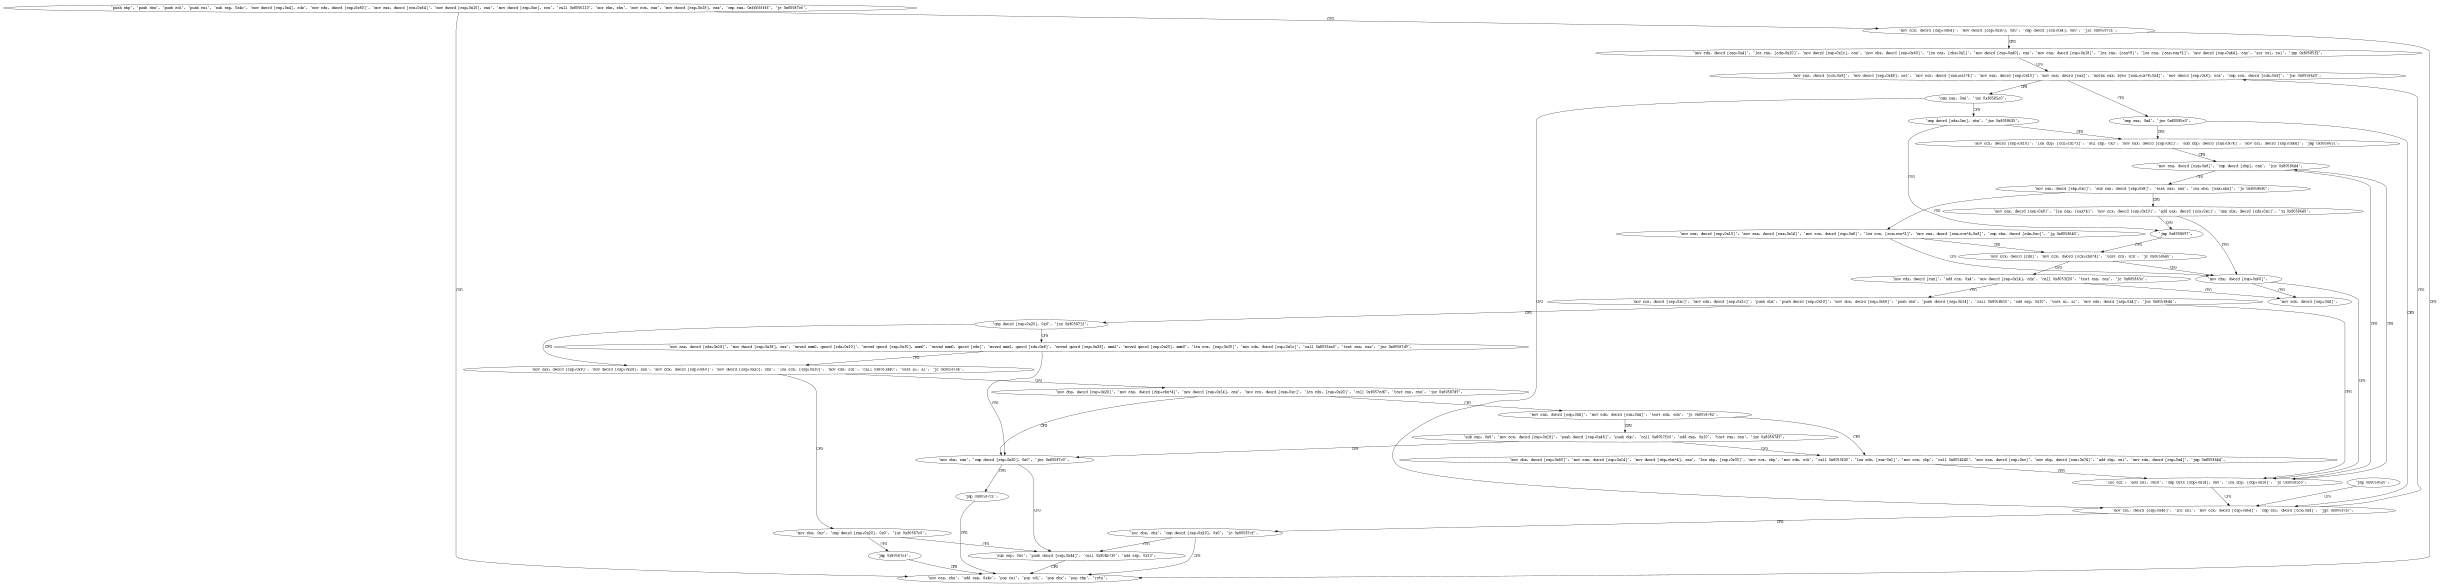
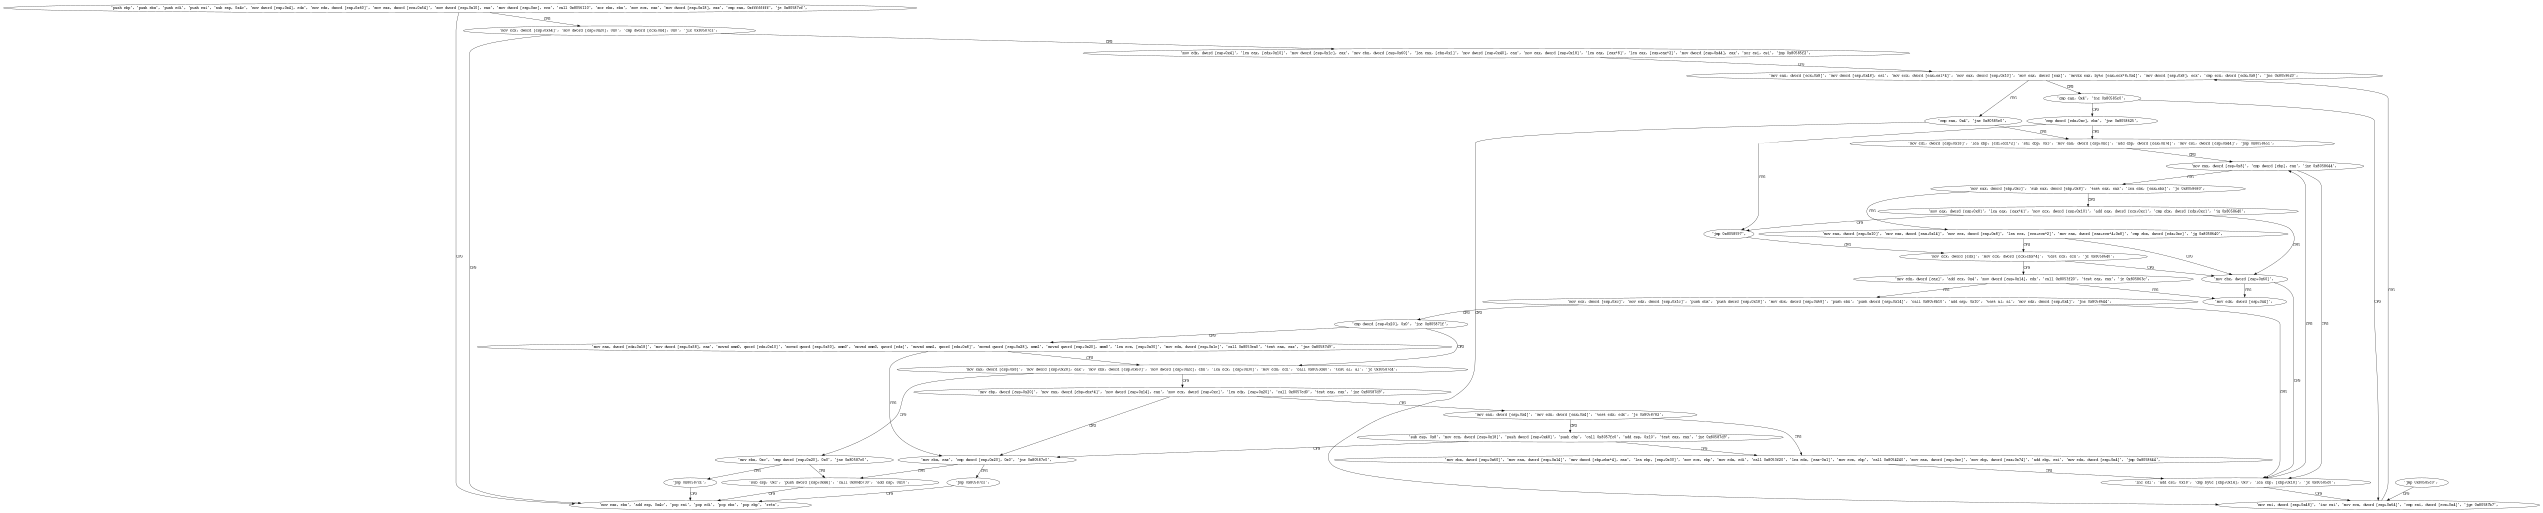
(2177, 234) -> (1729, 234)
(1195, 533) -> none
